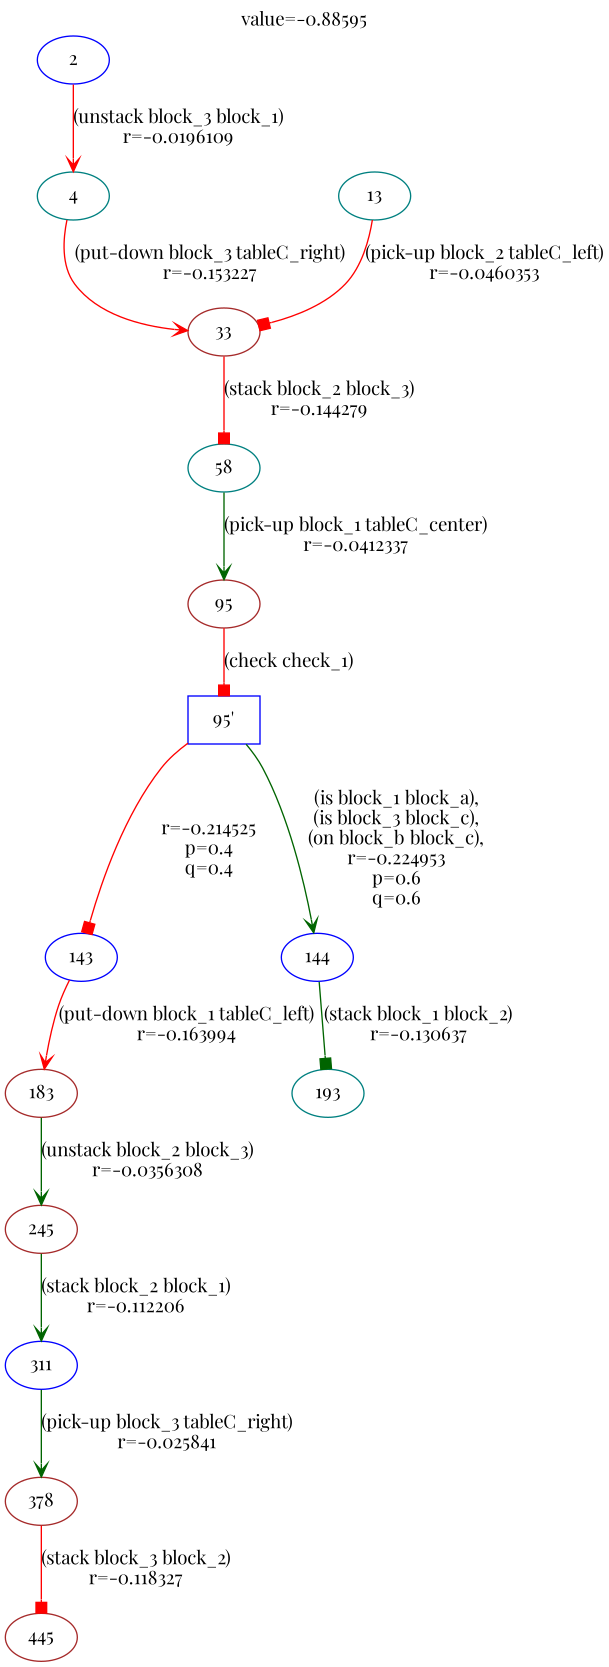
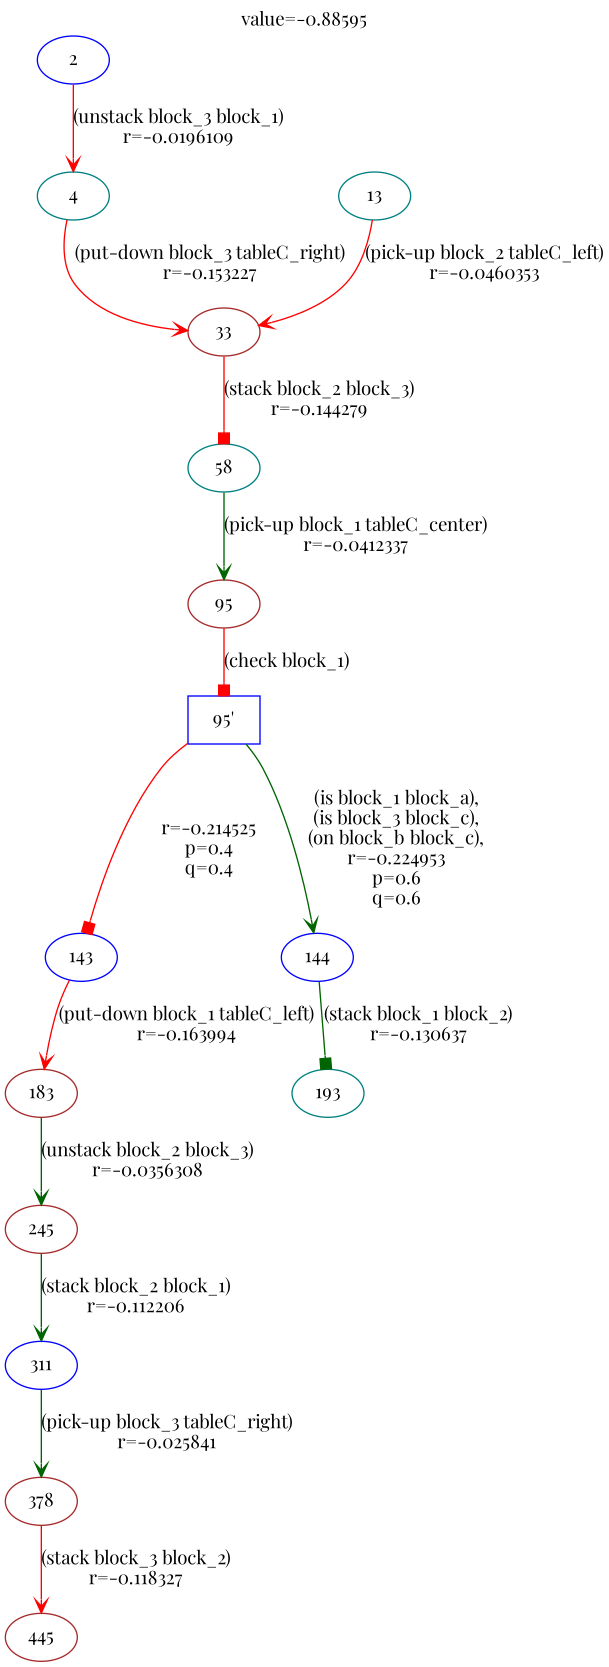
(340, 289) -> (340, 289)
(289, 662) -> (287, 662)
(41, 1563) -> (41, 1563)
